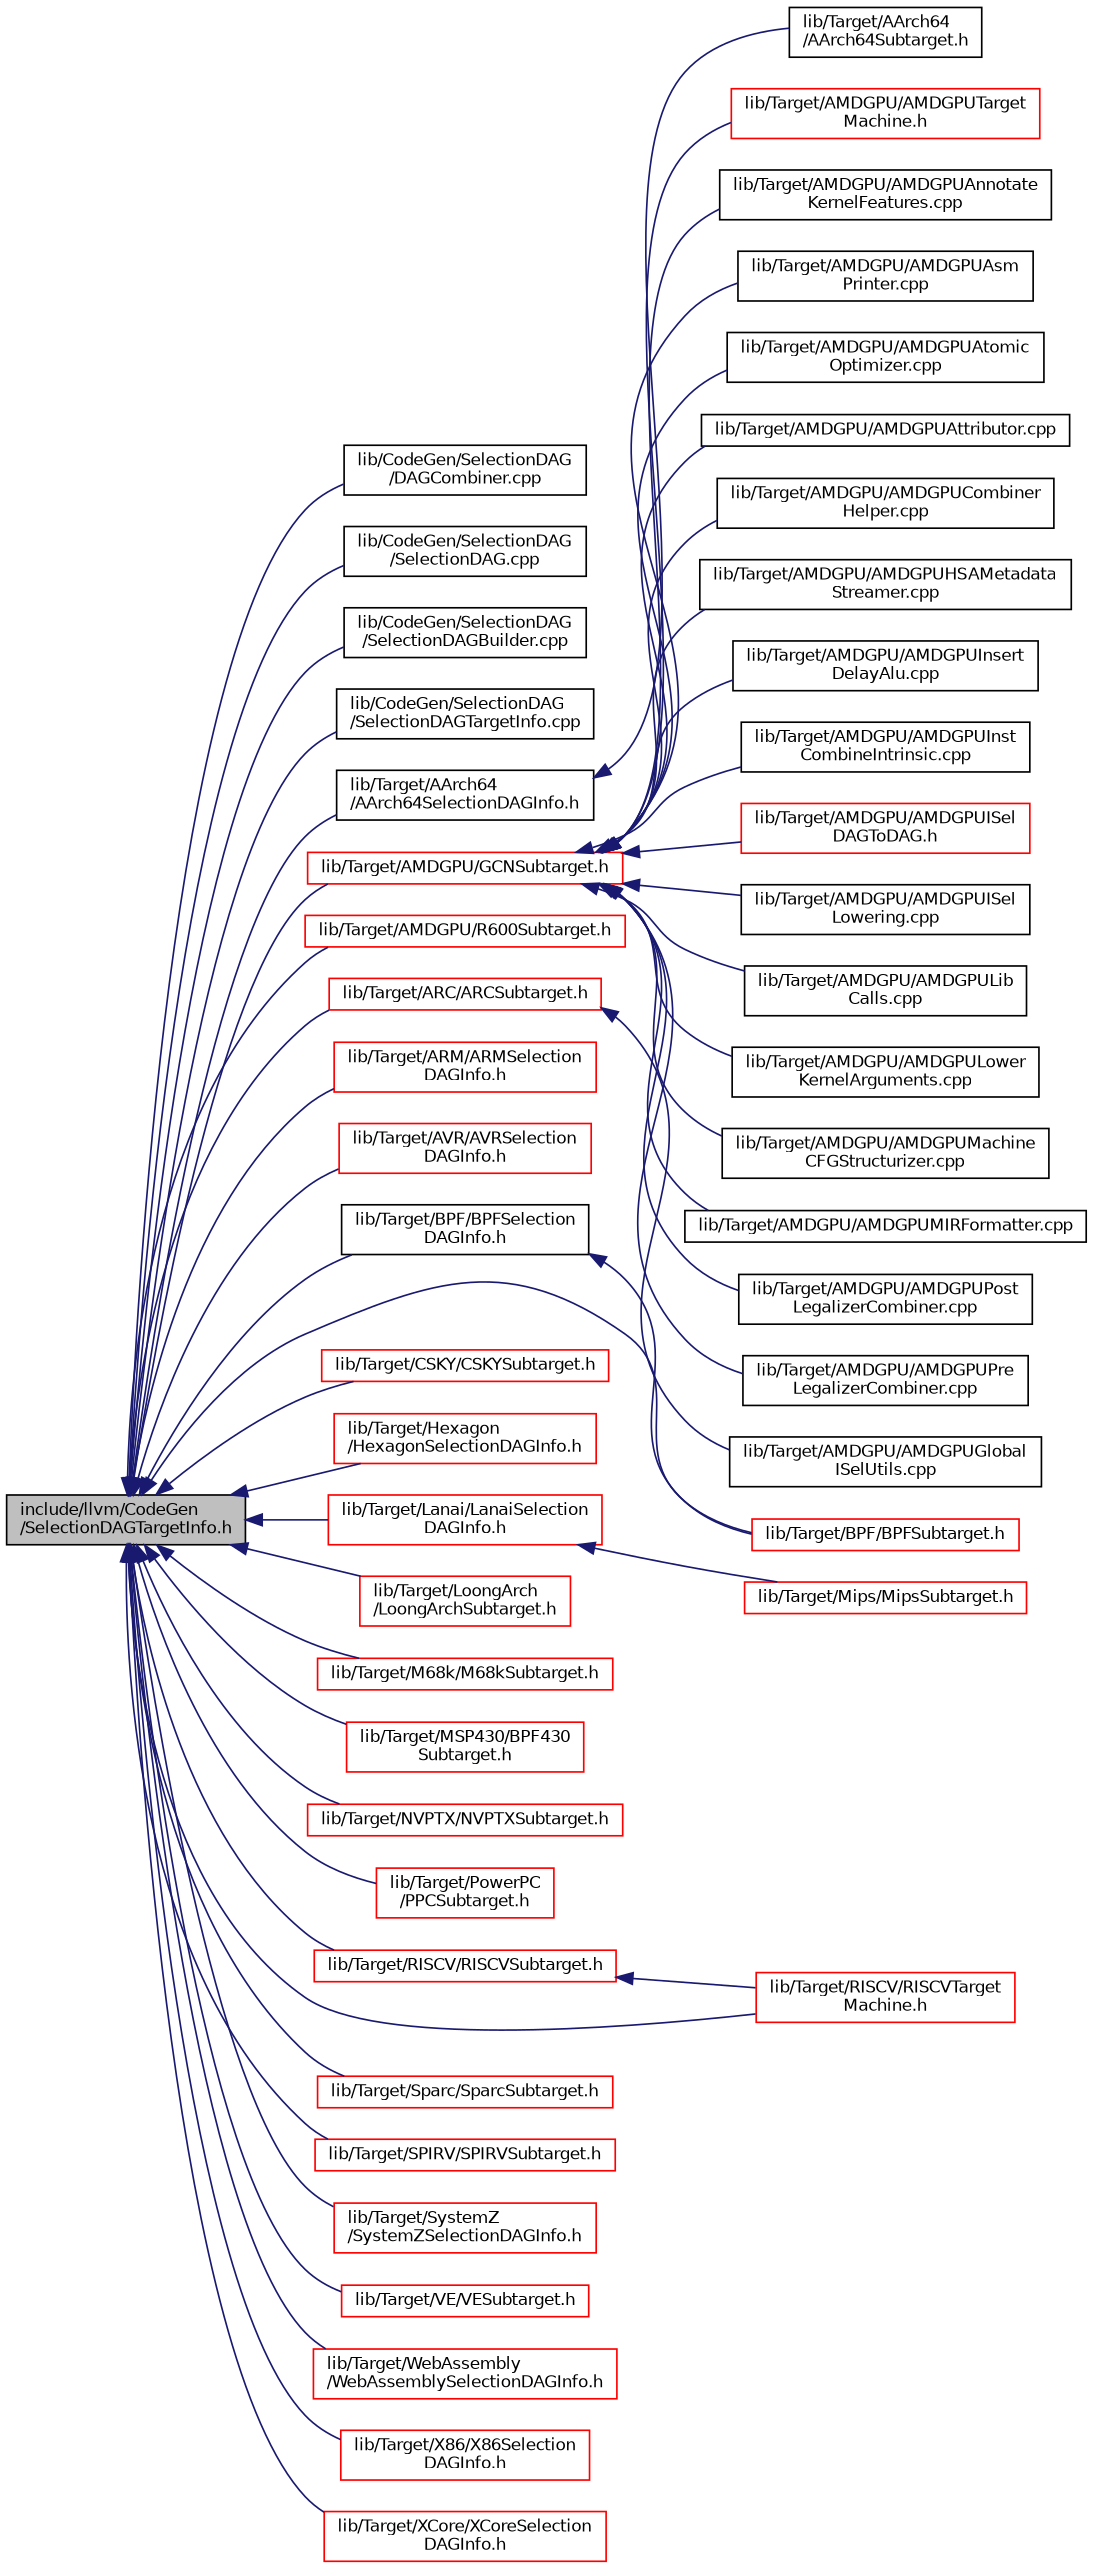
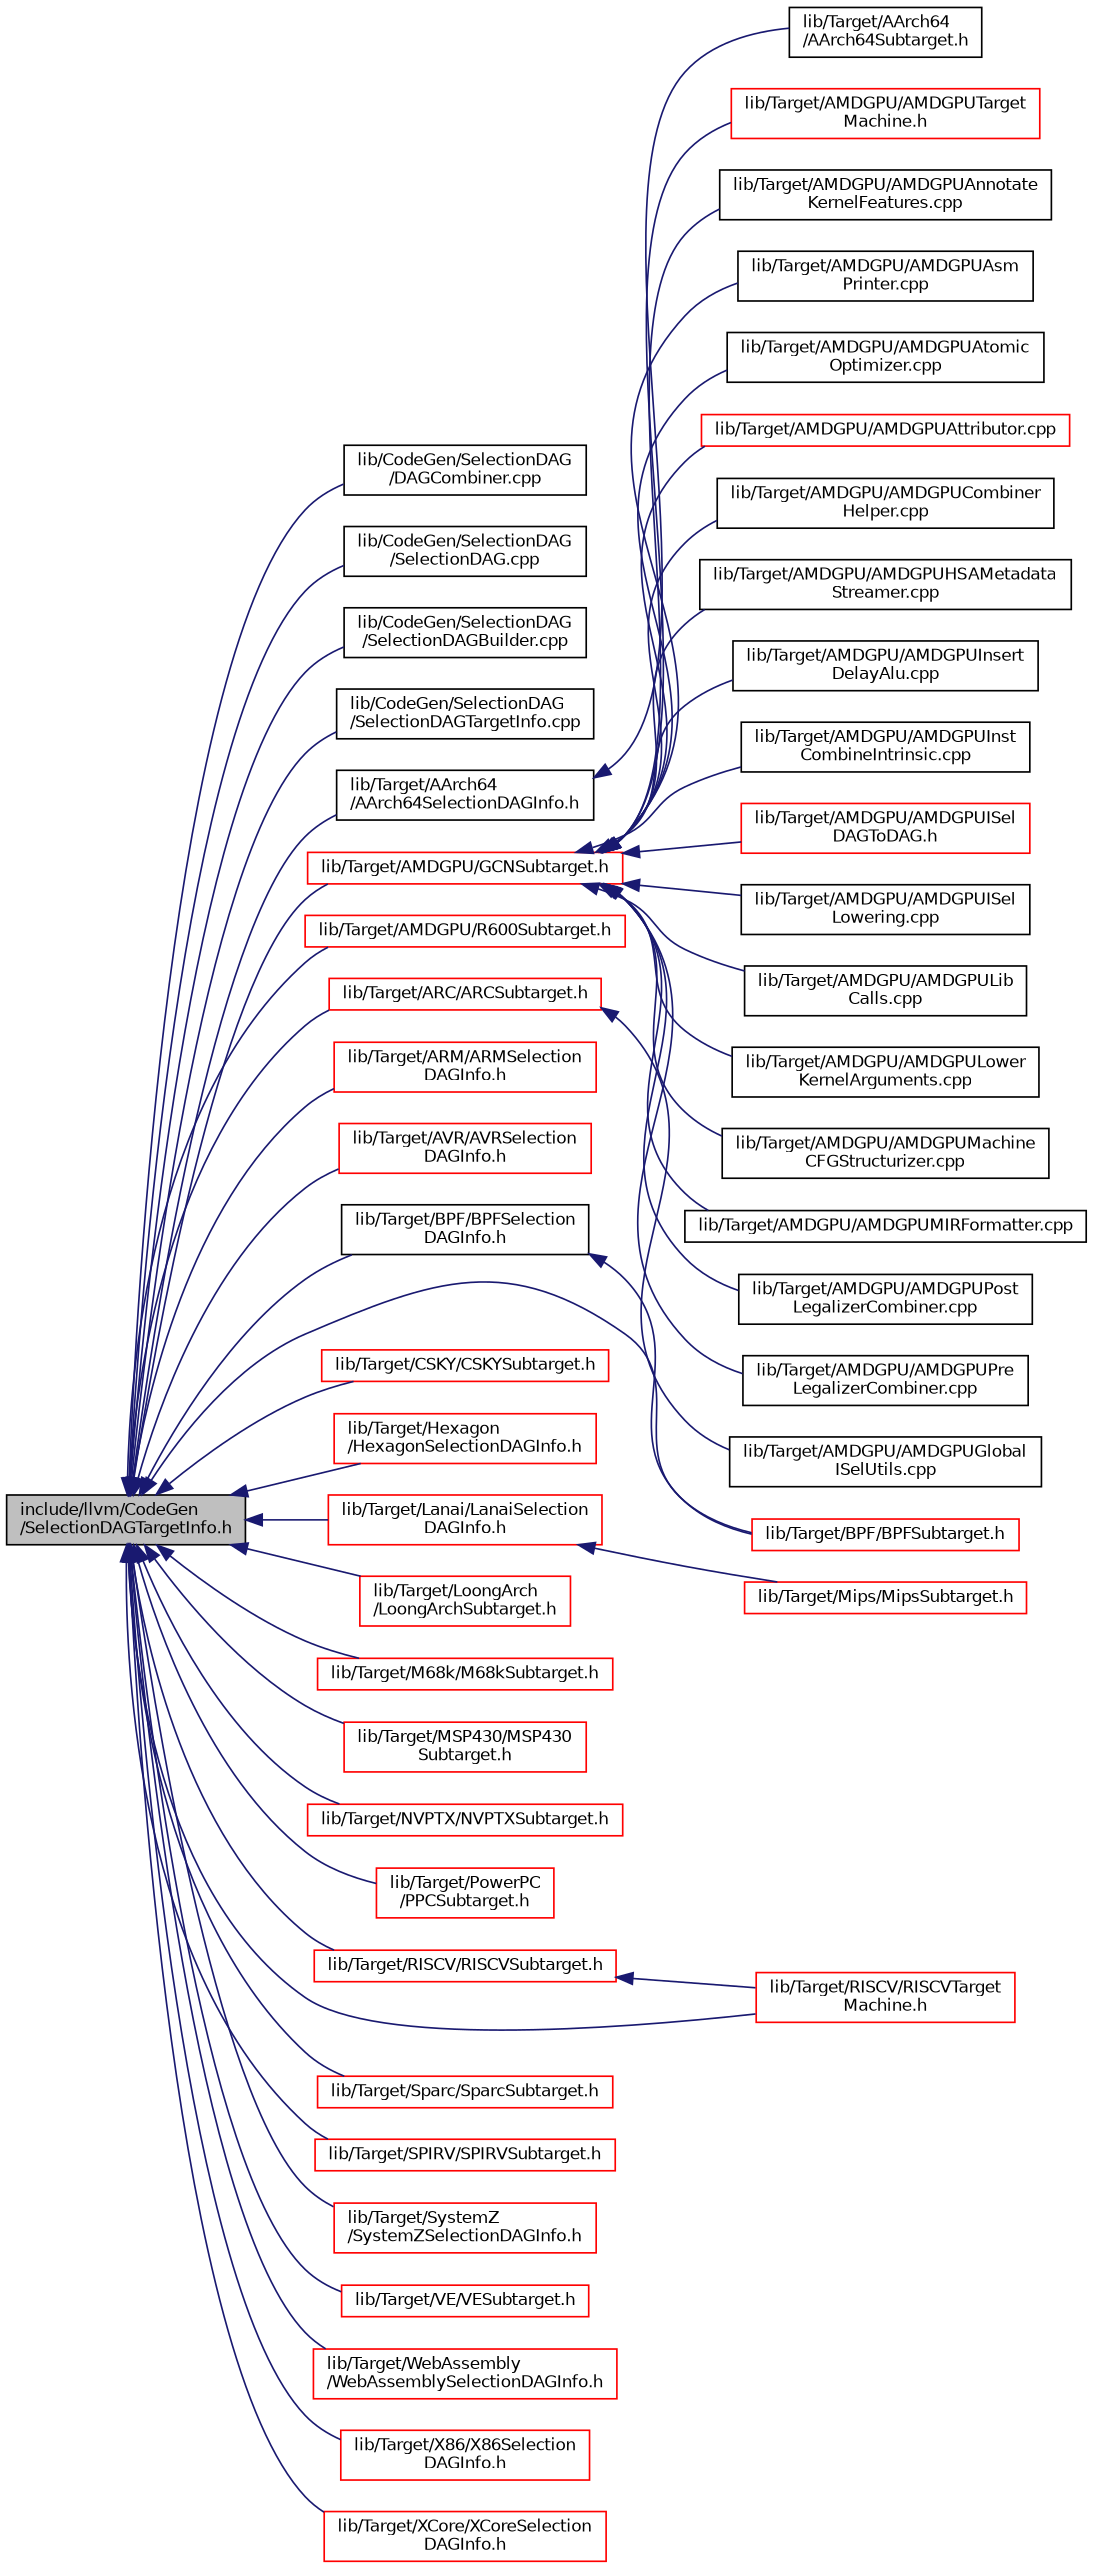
(886, 430) -> (886, 430)
(465, 1747) -> (465, 1747)
